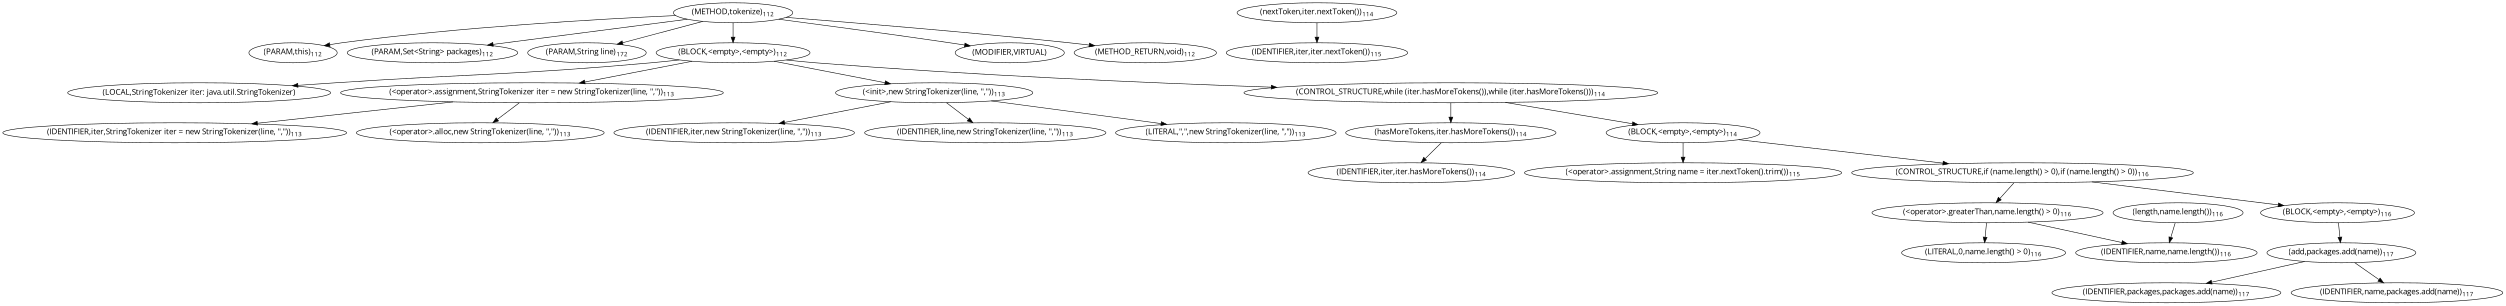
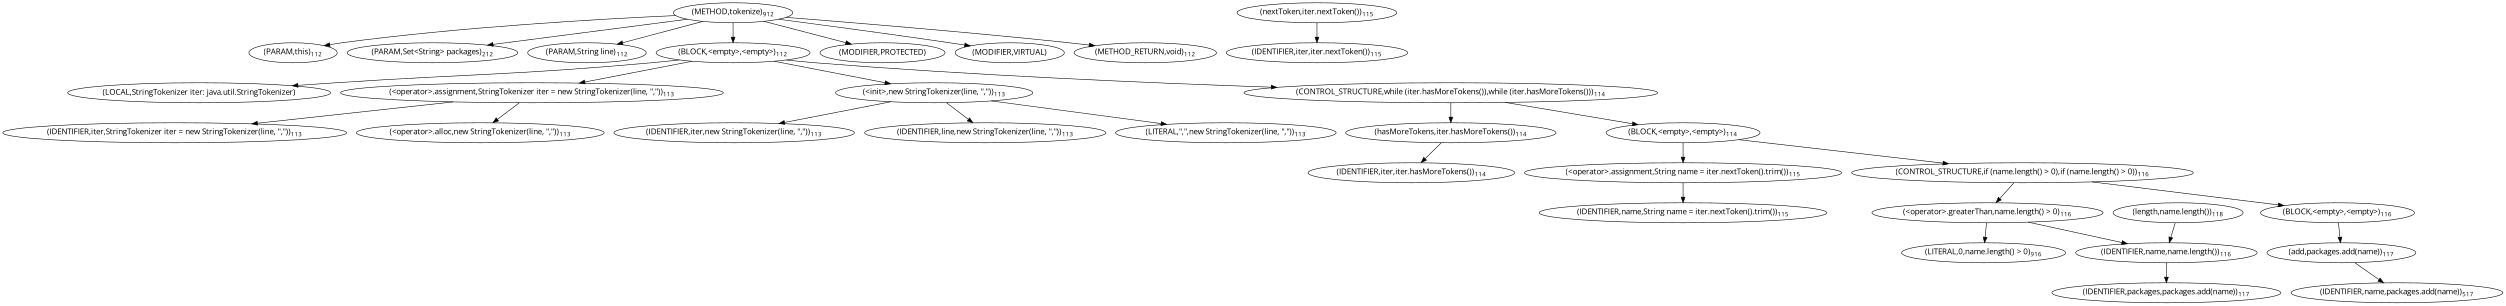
(769, 12) -> (769, 12)
(1368, 12) -> (1368, 12)
(488, 52) -> (488, 52)
(622, 52) -> (622, 52)
none -> (882, 53)
(2218, 212) -> (2218, 212)
none -> (1683, 213)
(2036, 252) -> (2036, 252)
(2258, 272) -> (2166, 270)
(2468, 292) -> (2468, 292)
